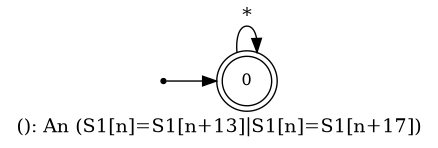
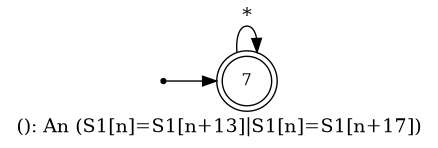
(247, 81) -> (247, 81)
